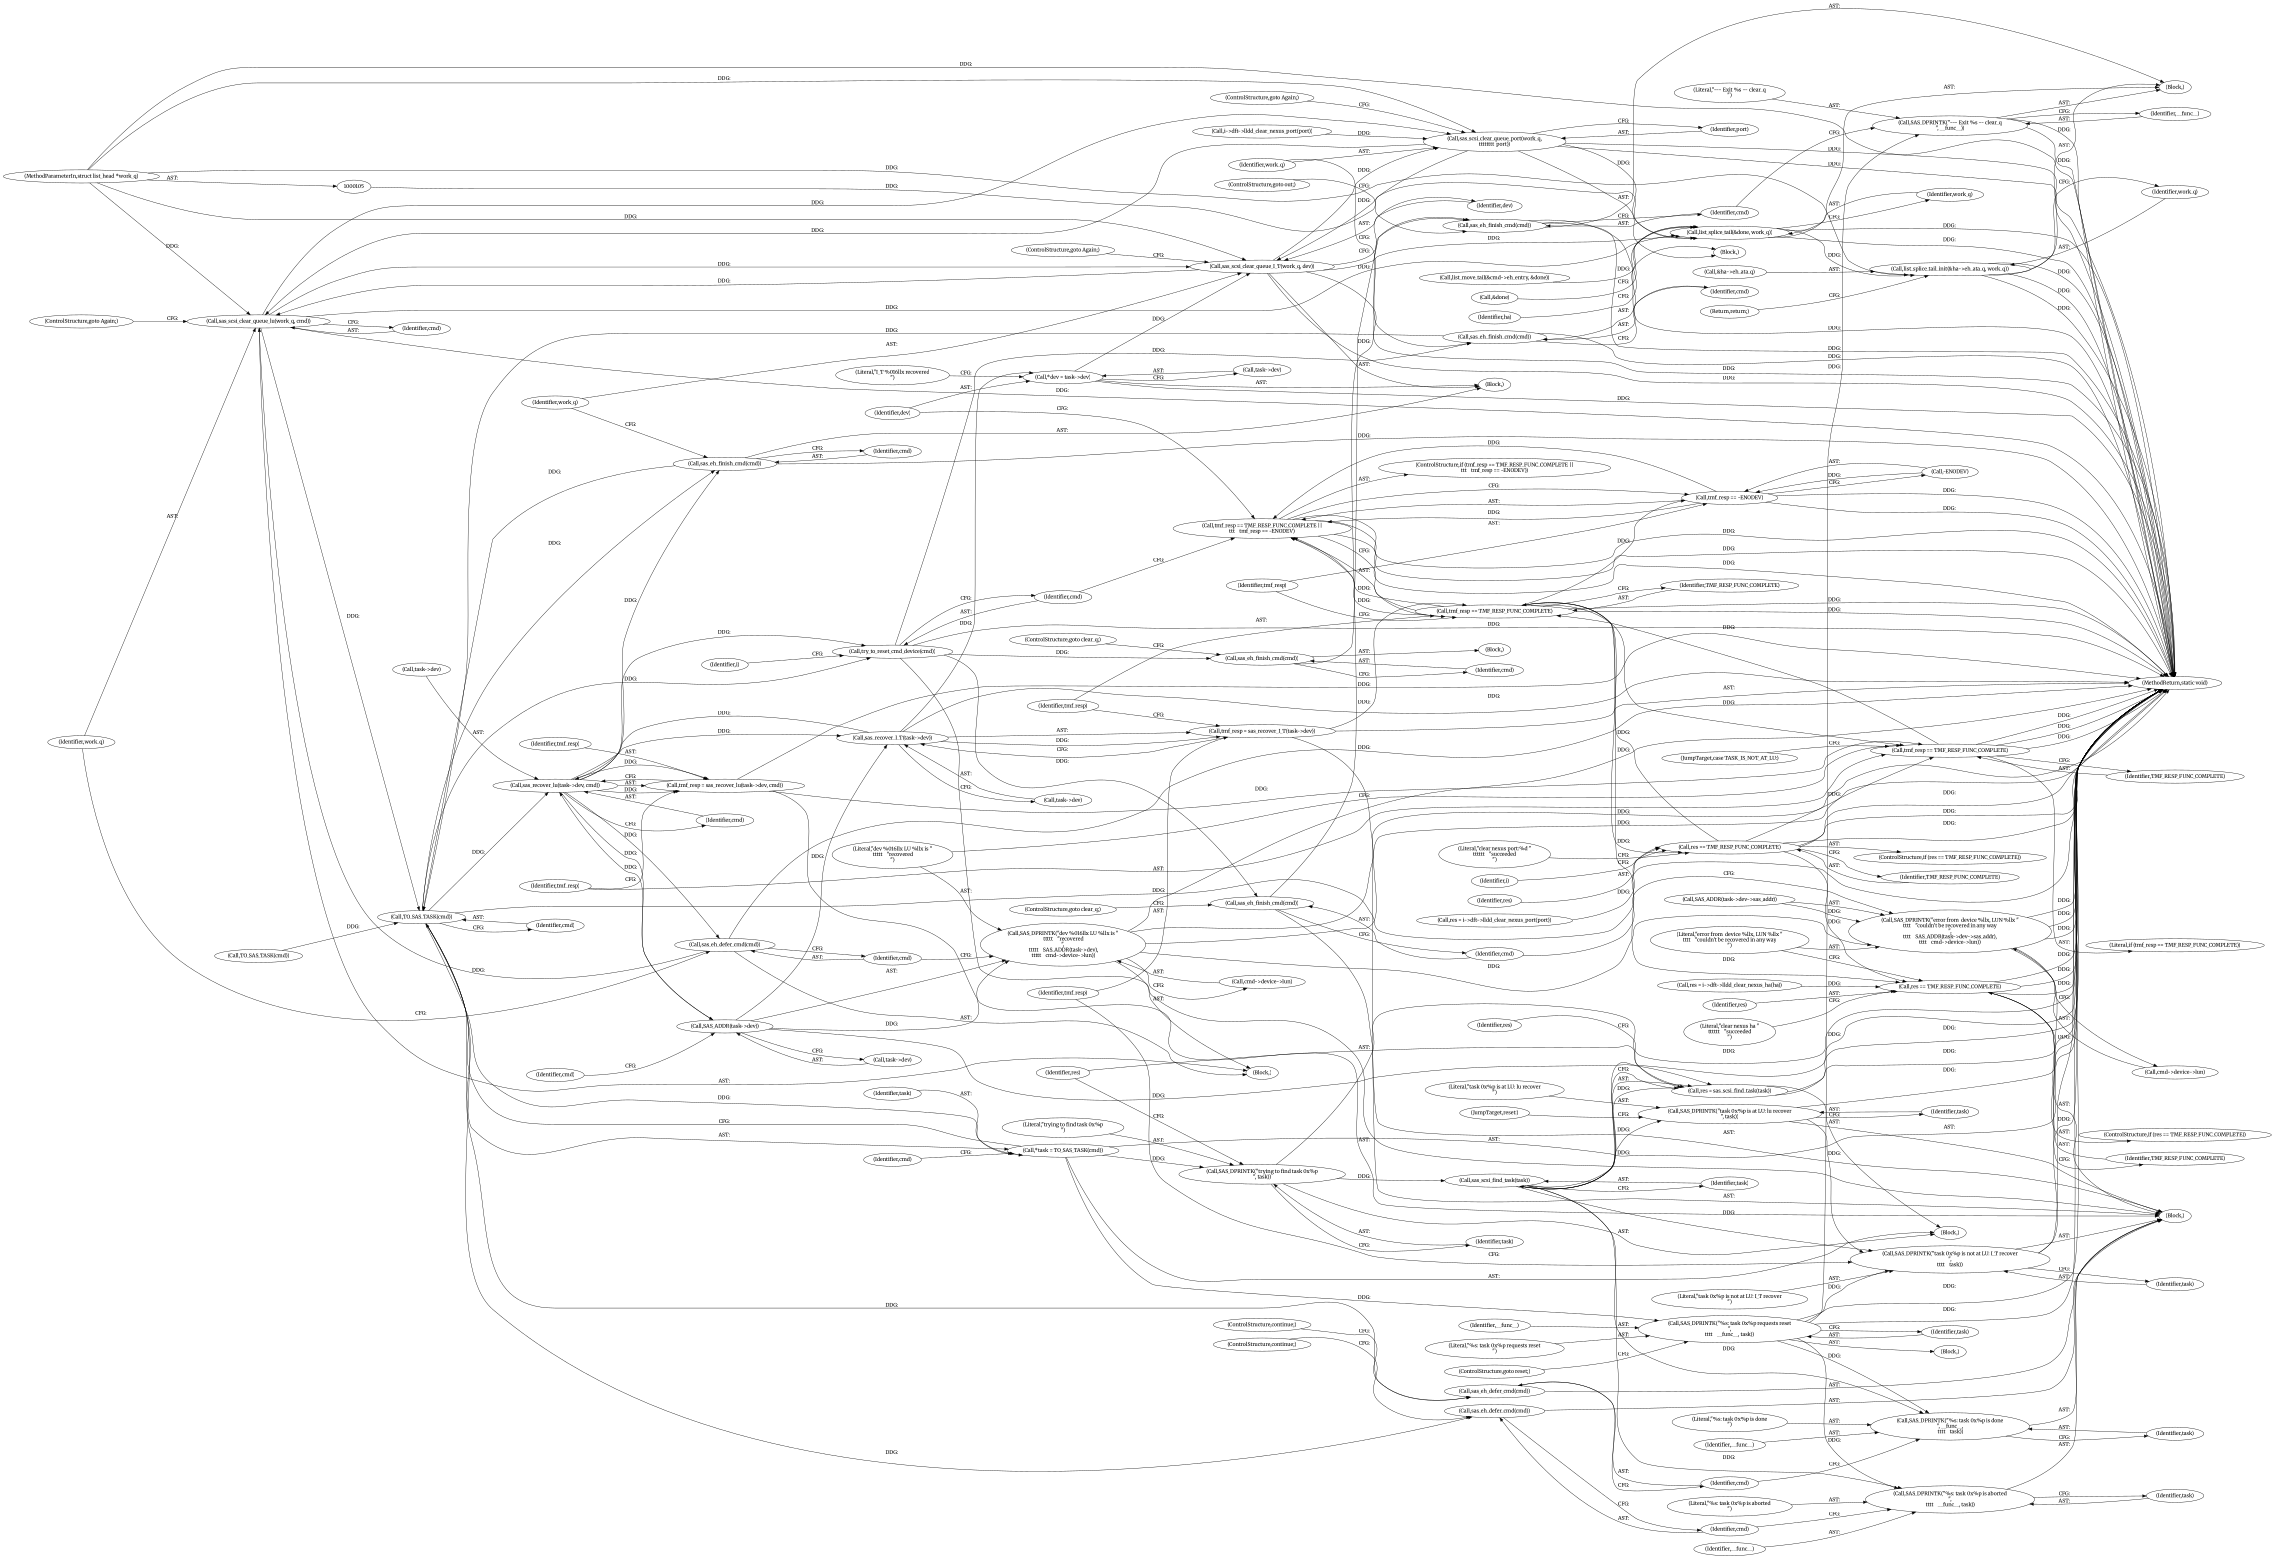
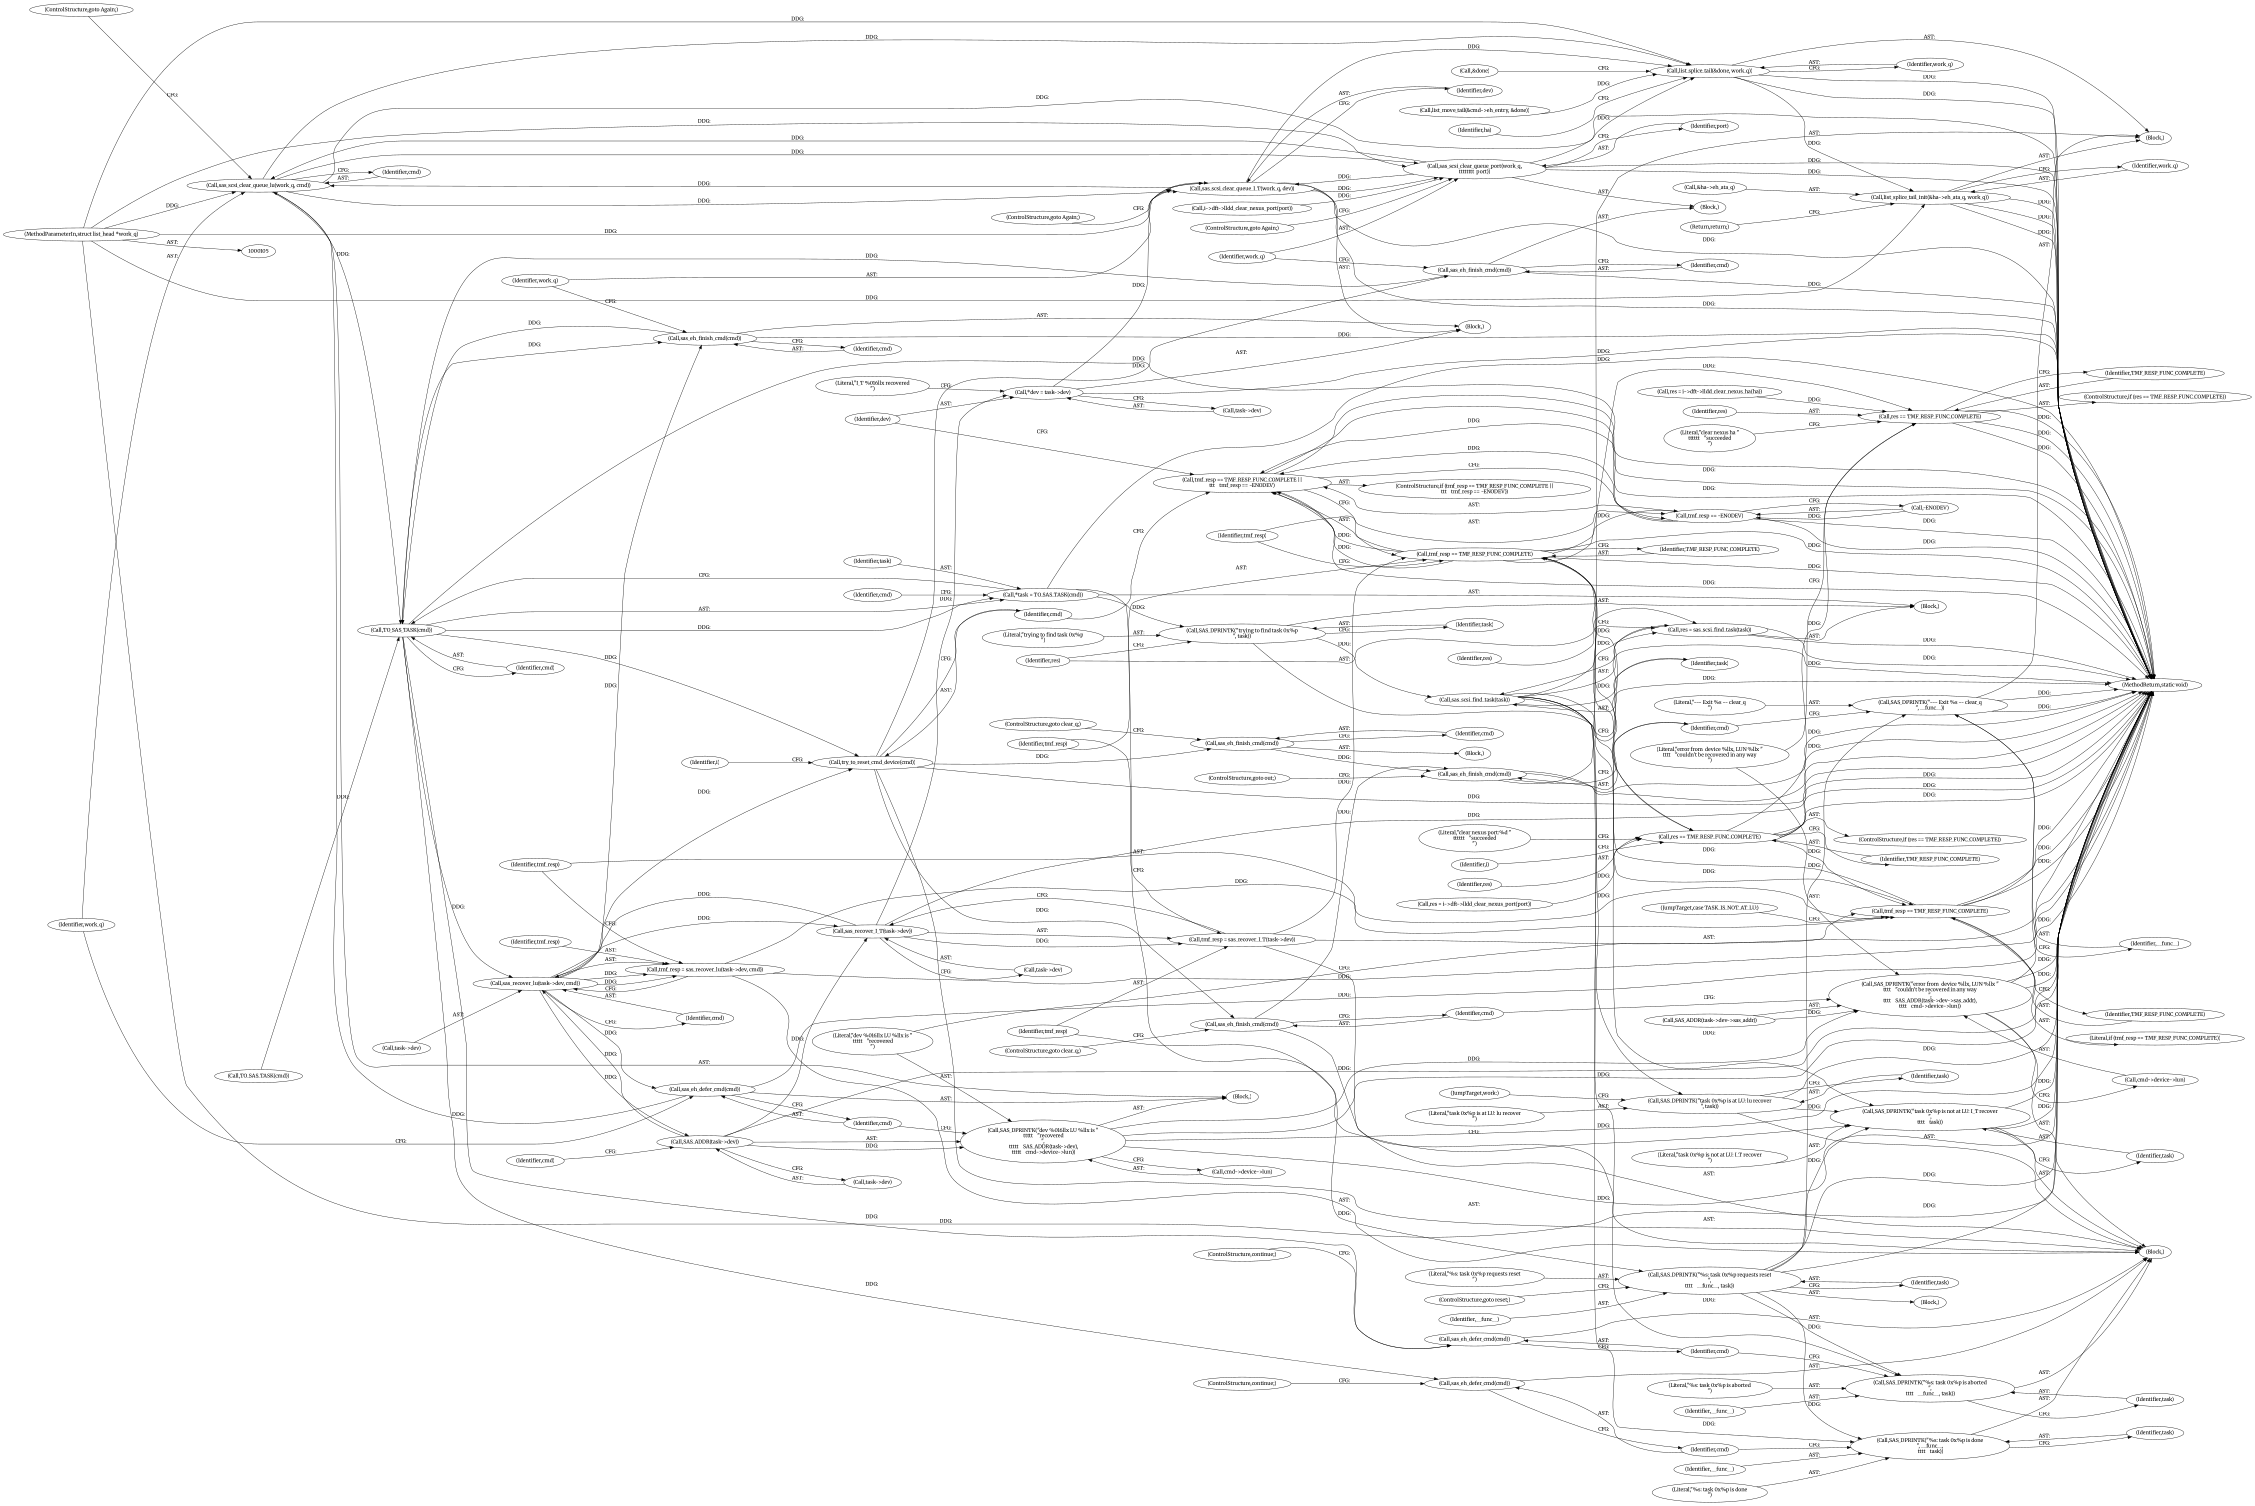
(1055, 200) -> (832, 22)
(1230, 1095) -> (1558, 1071)
(1495, 1113) -> (1475, 1093)
